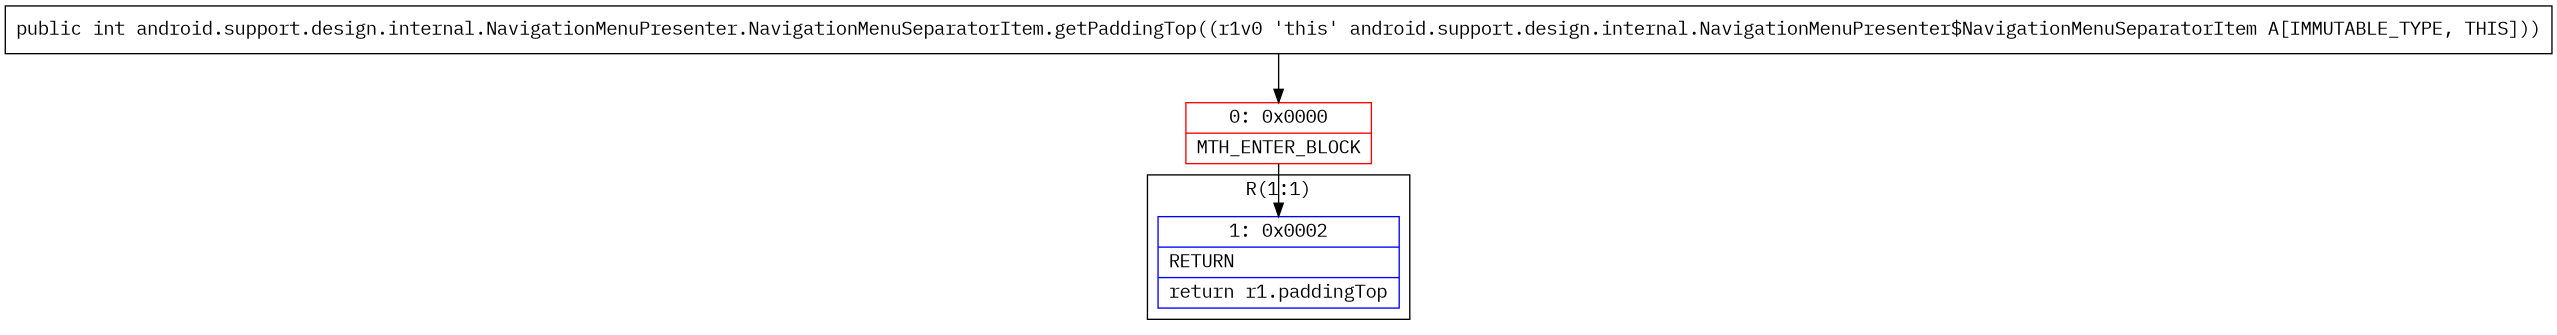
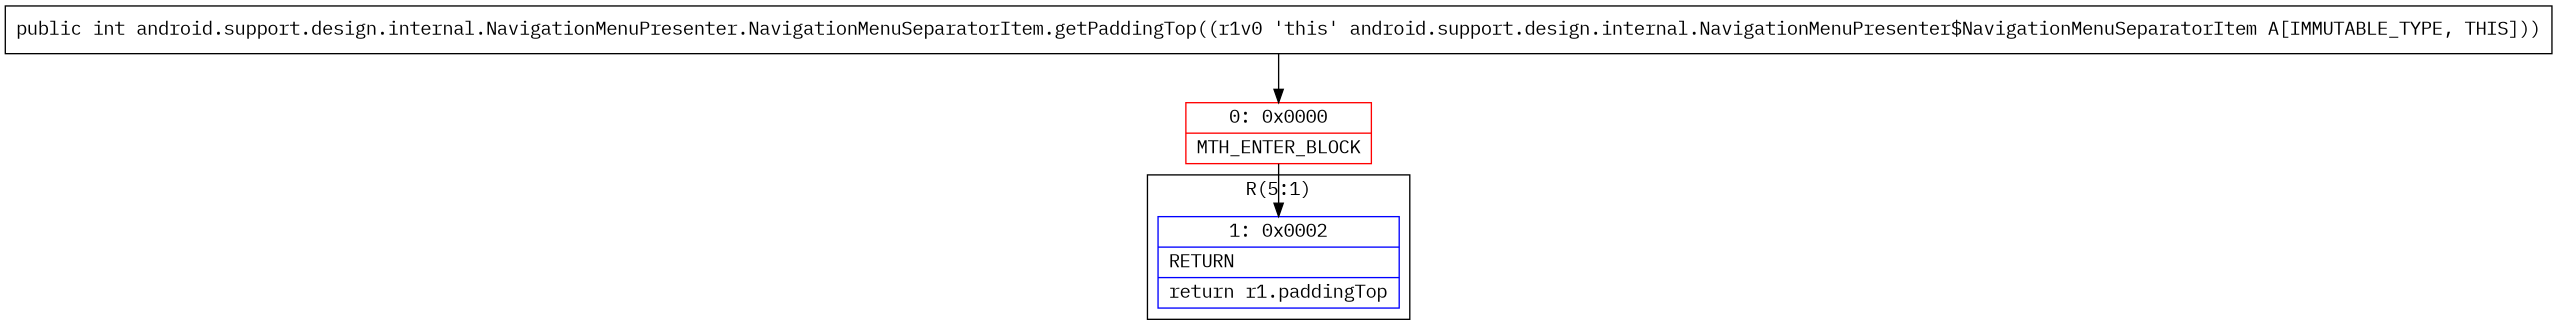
(1279, 190) -> (1279, 190)
